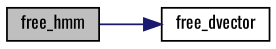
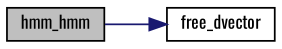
(53, 24) -> (56, 24)
